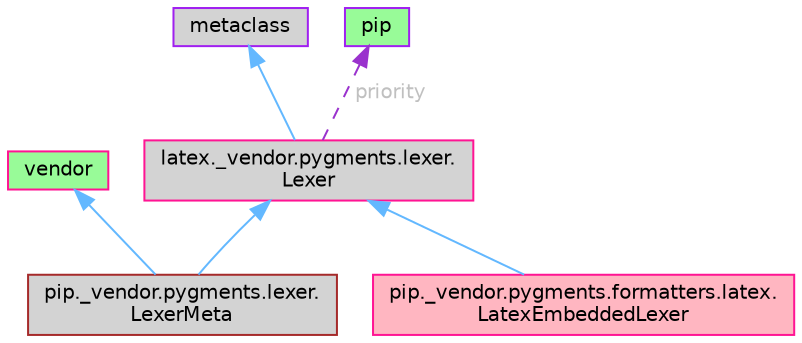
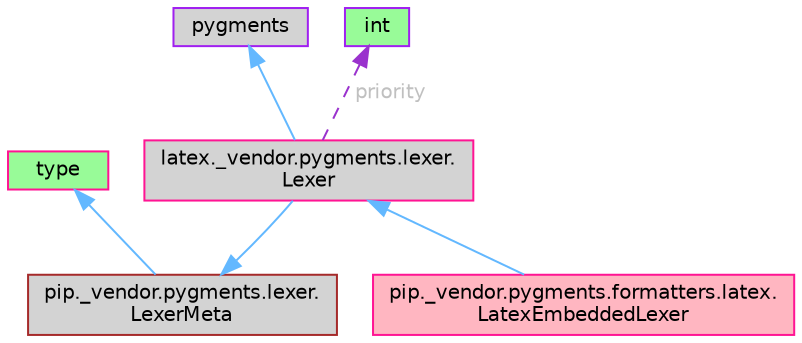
(241, 27) -> (241, 27)
(377, 27) -> (377, 27)
(58, 170) -> (58, 170)
(226, 244) -> (265, 231)
